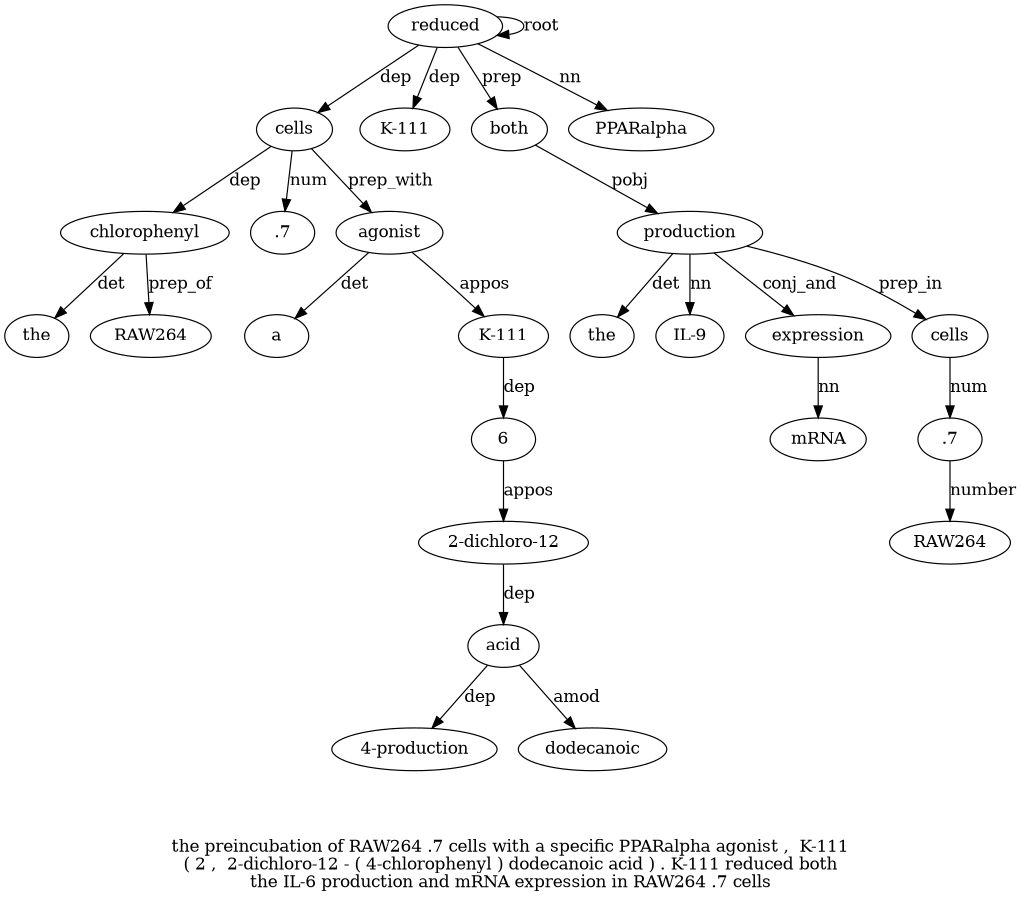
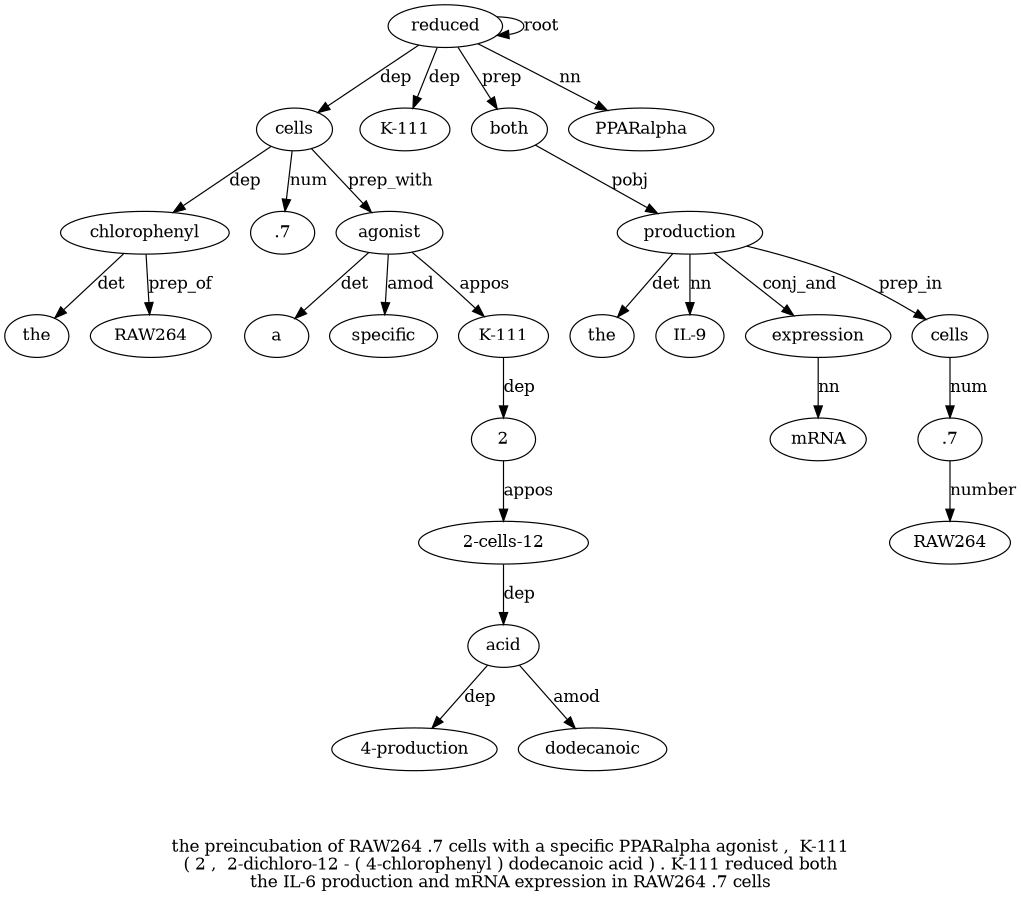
none -> (384, 336)
(504, 439) -> (504, 439)
(504, 543) -> (504, 543)
